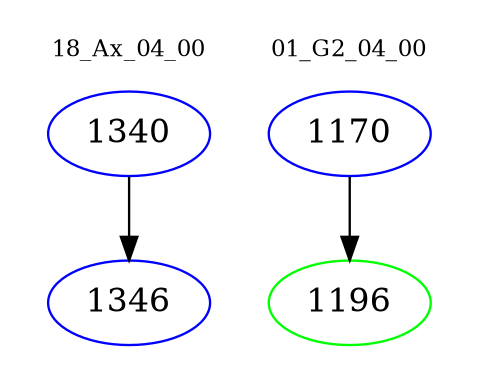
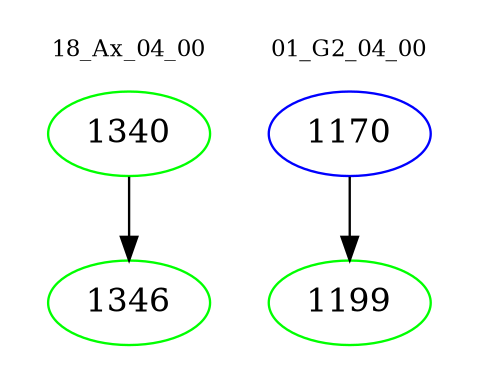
(129, 134) -> (129, 134)
(129, 303) -> (129, 303)
(350, 303) -> (350, 303)
